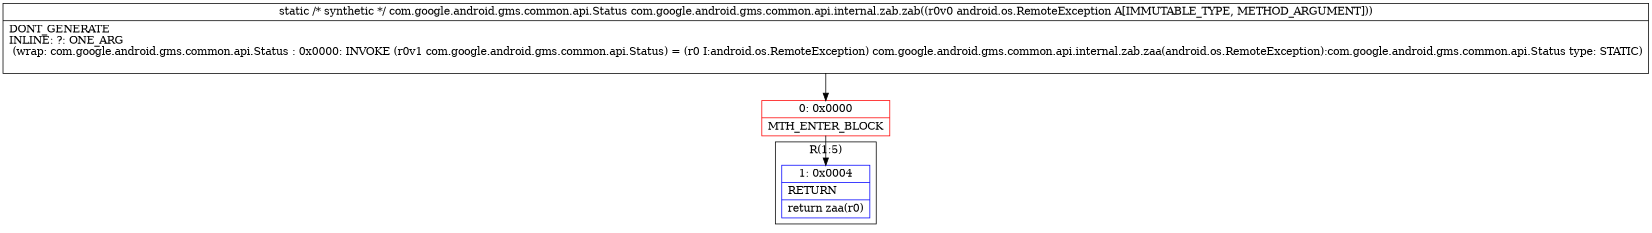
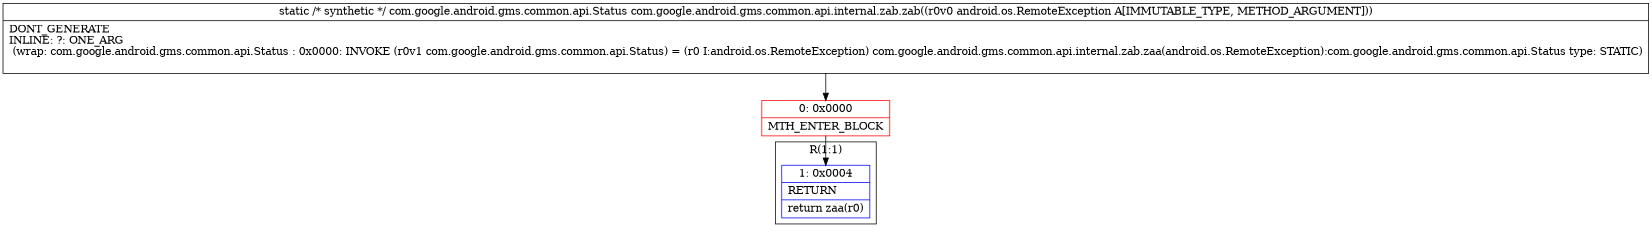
(826, 151) -> (826, 151)
